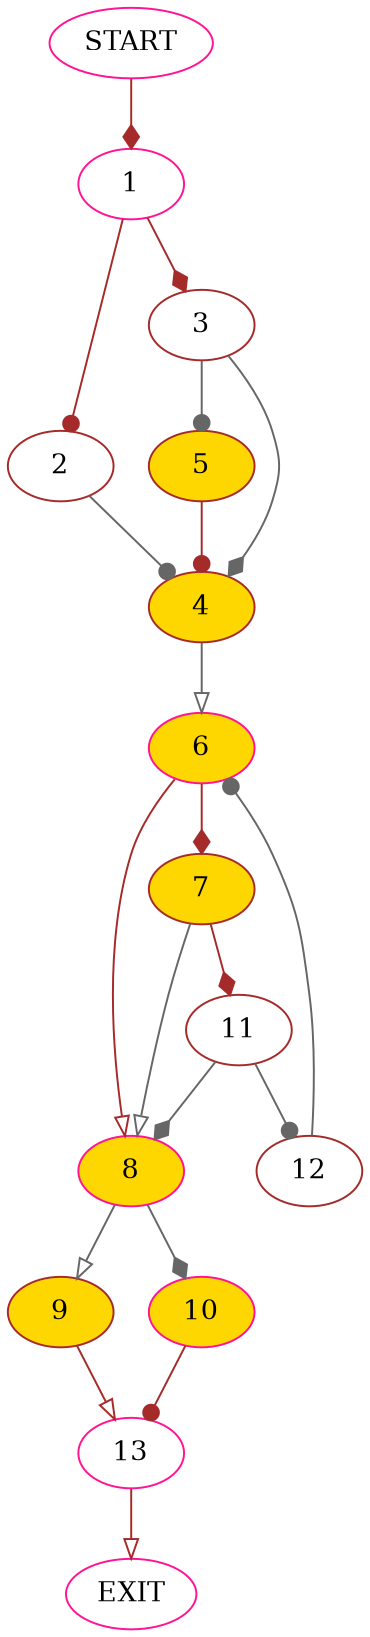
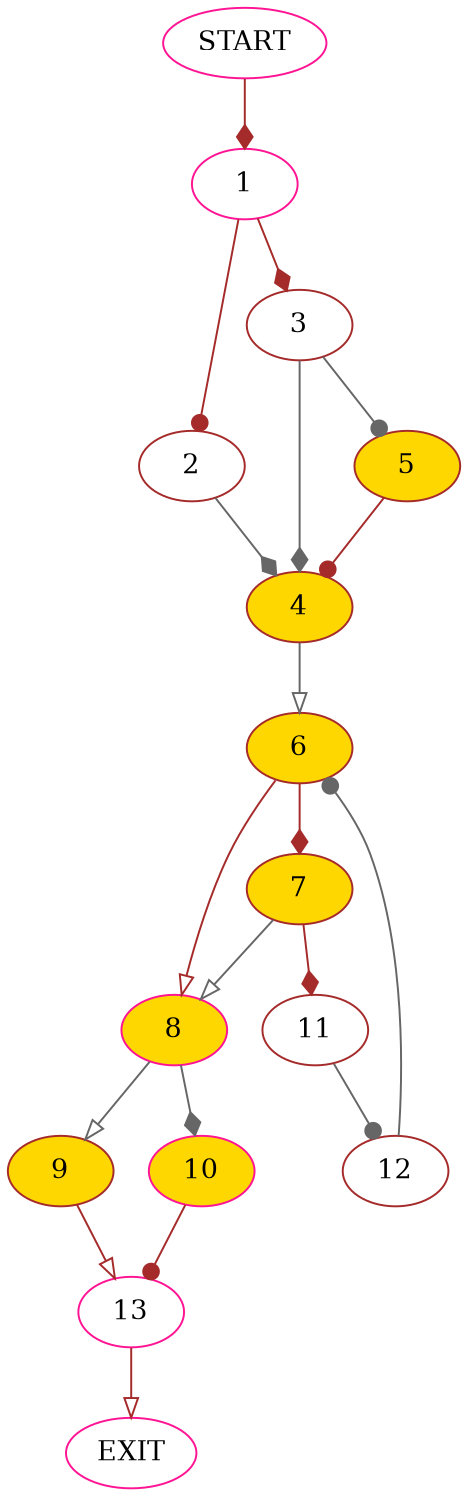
(125, 531) -> (238, 527)
(202, 748) -> (300, 748)
(192, 1091) -> none
